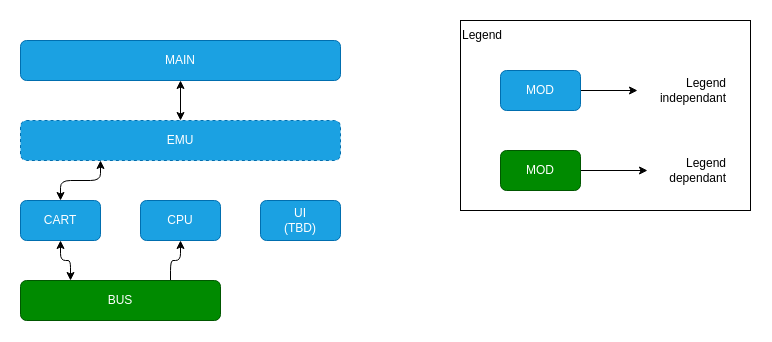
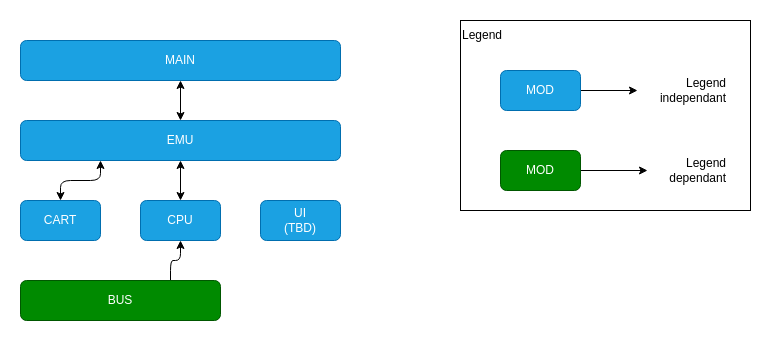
(181, 141) -> (181, 141)
none -> (181, 180)
(67, 261) -> none
